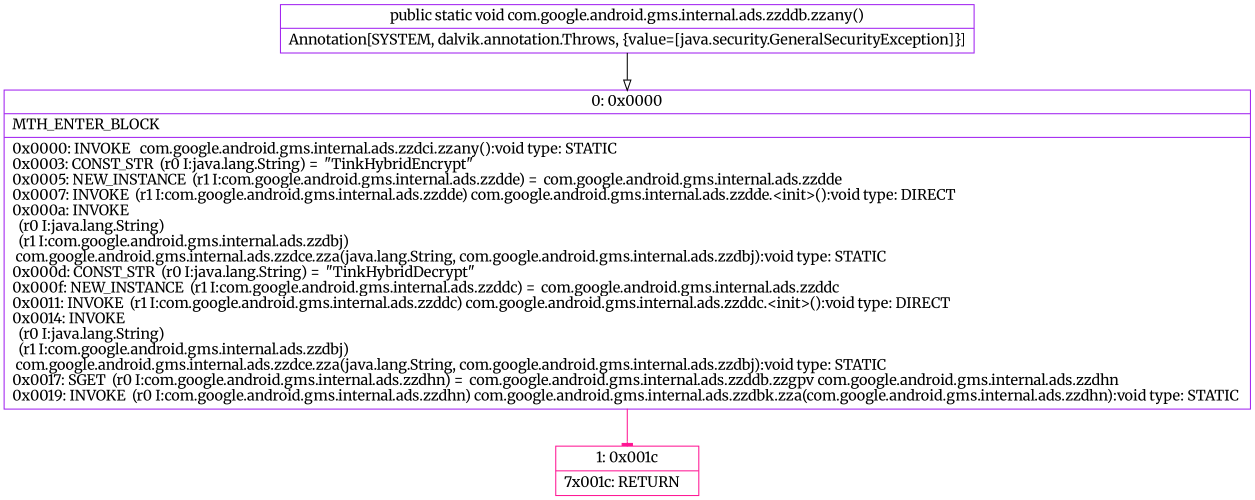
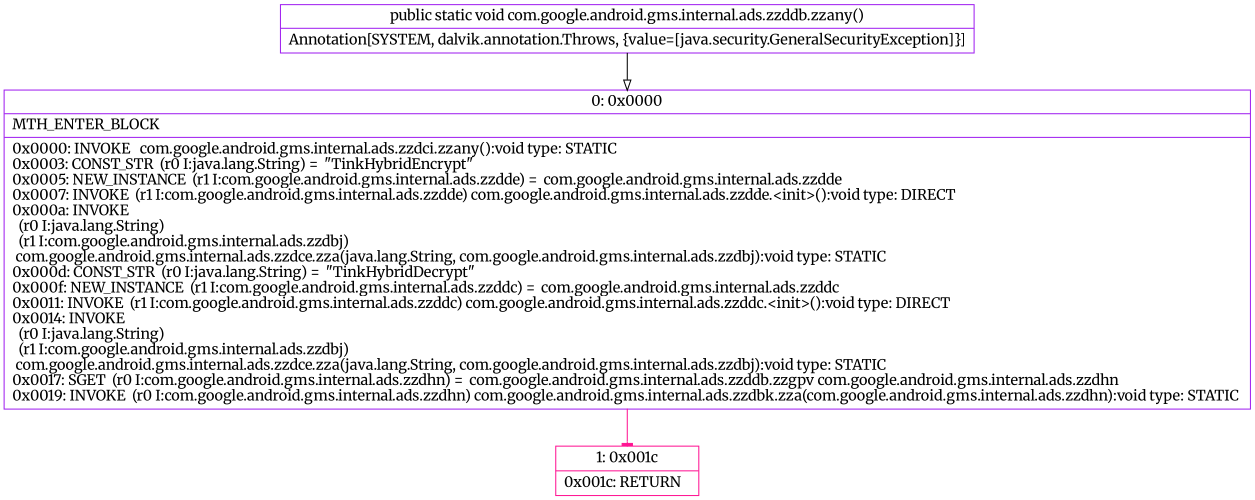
(626, 483) -> (627, 483)
